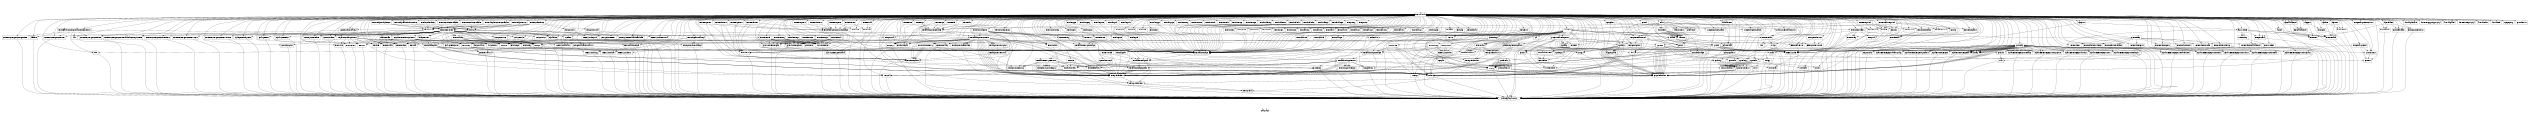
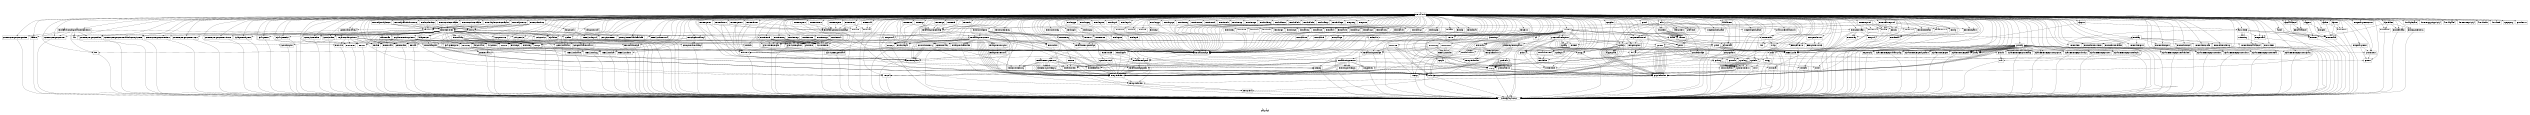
none -> (748, 45)
none -> (574, 53)
